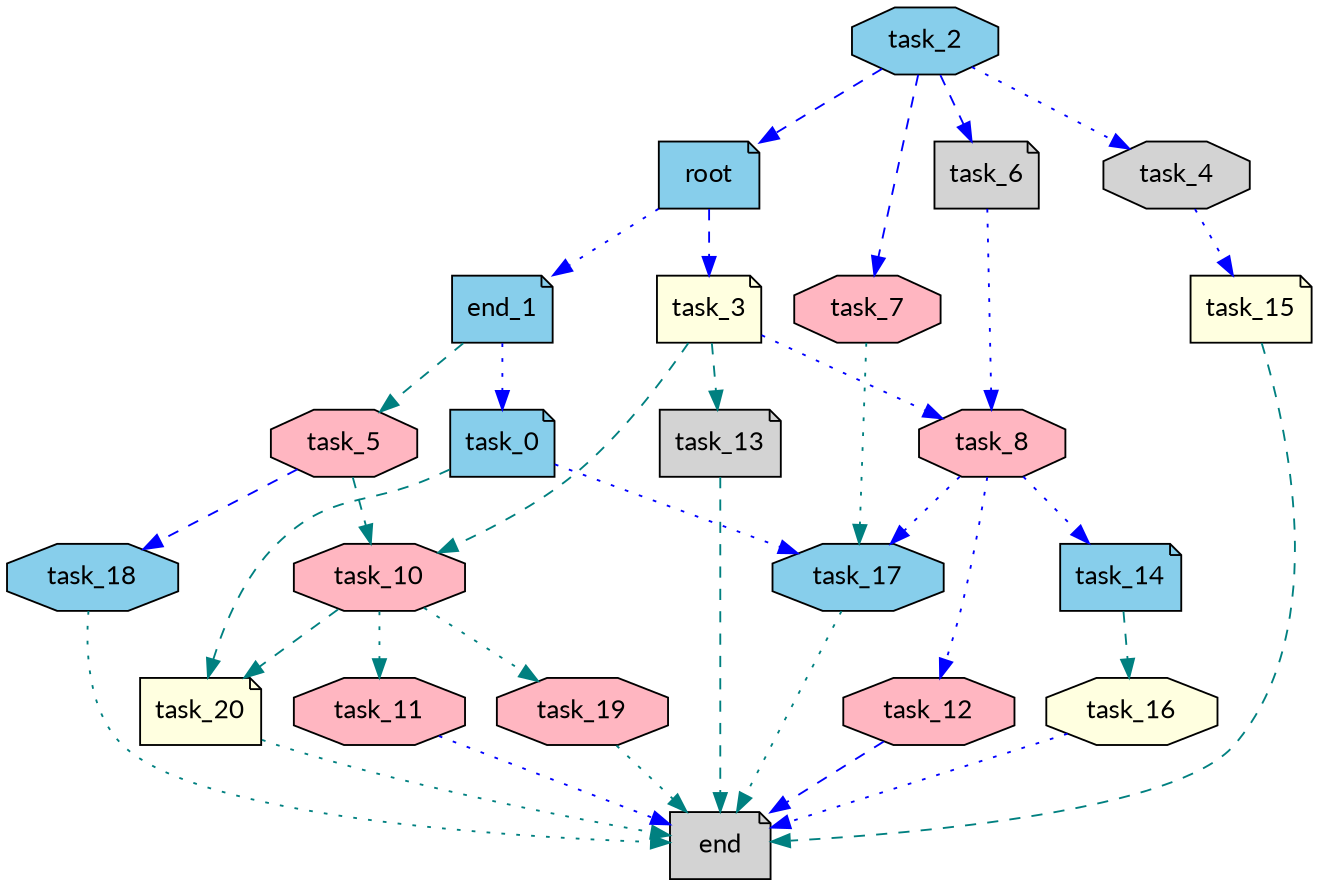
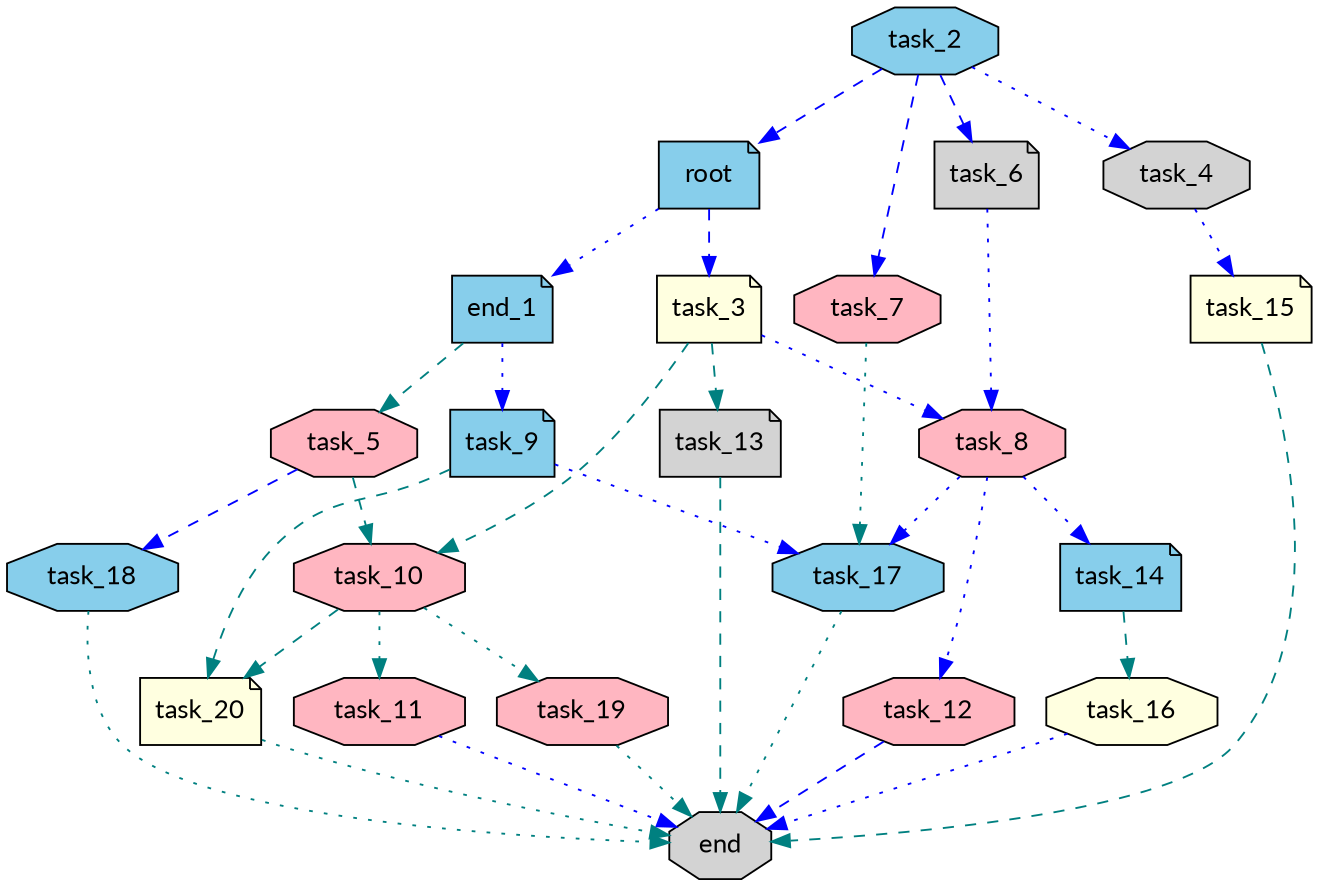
(502, 443) -> (502, 443)
(720, 846) -> (720, 846)
